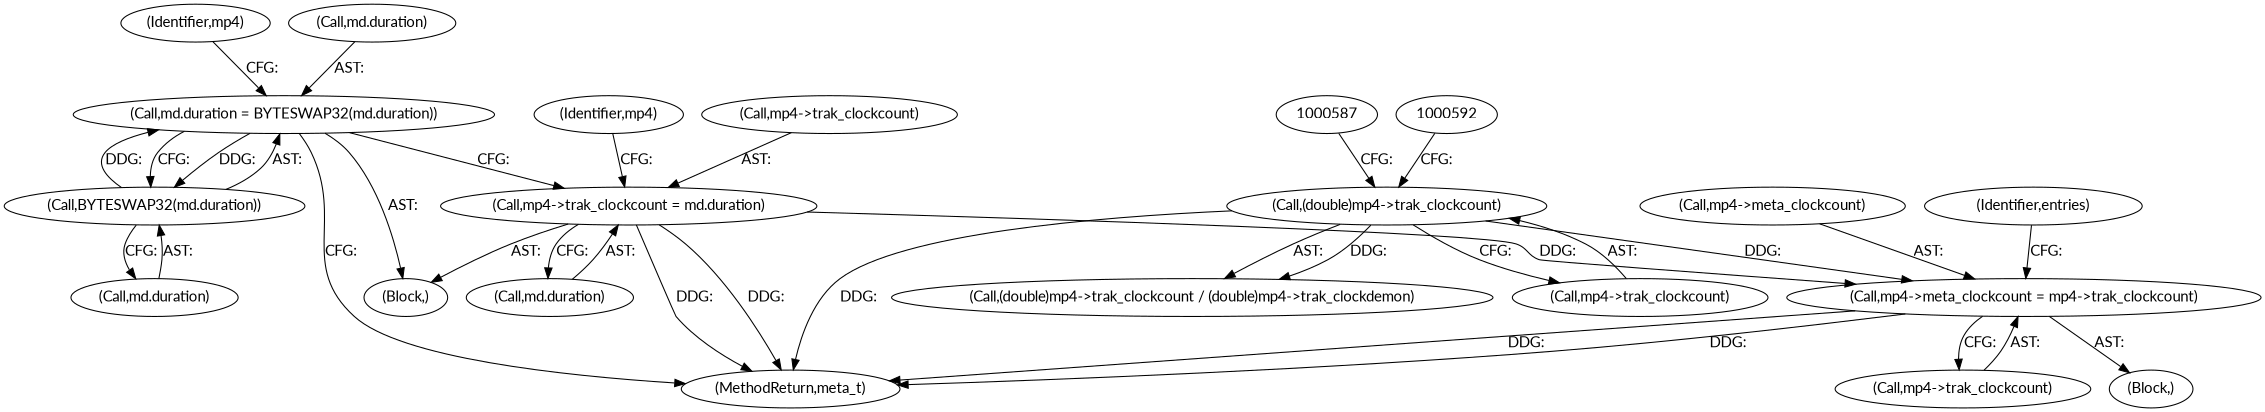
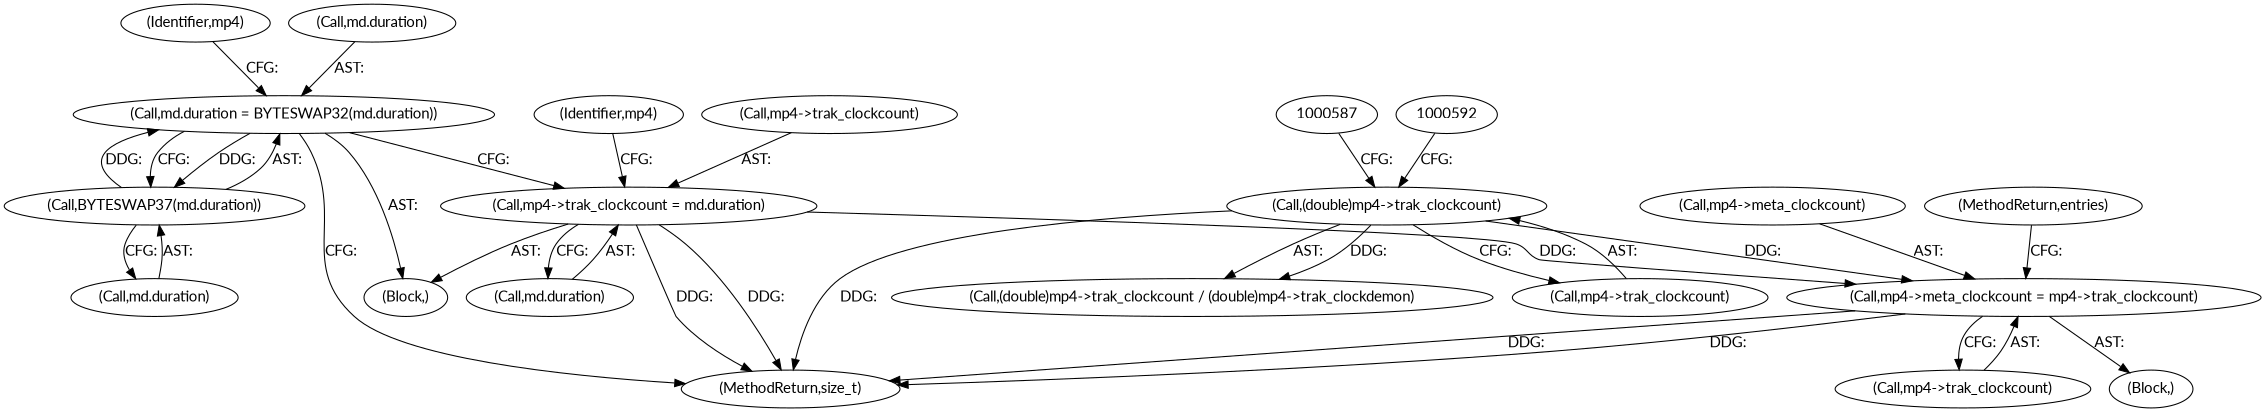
(155, 206) -> (155, 206)
(2033, 206) -> (2033, 206)
(791, 389) -> (791, 389)
